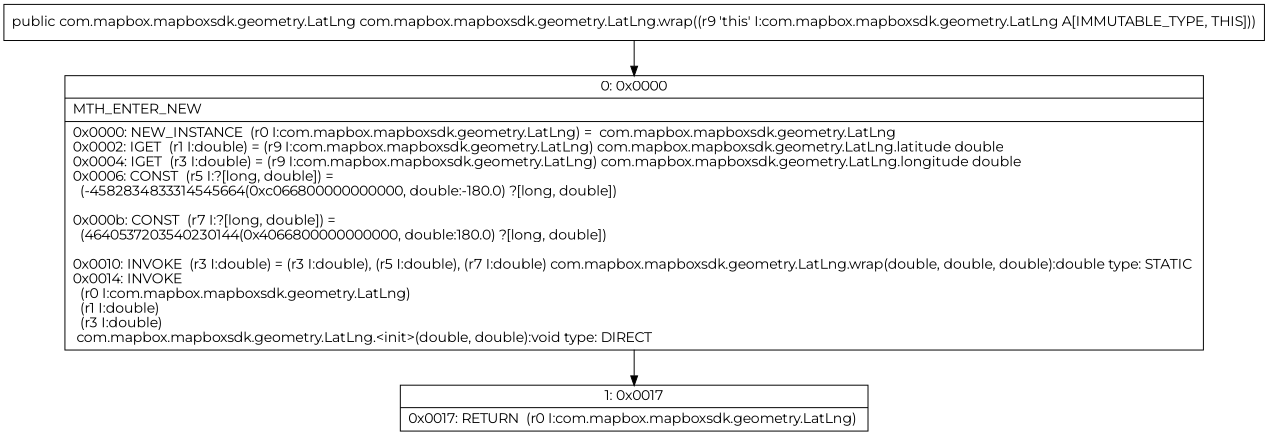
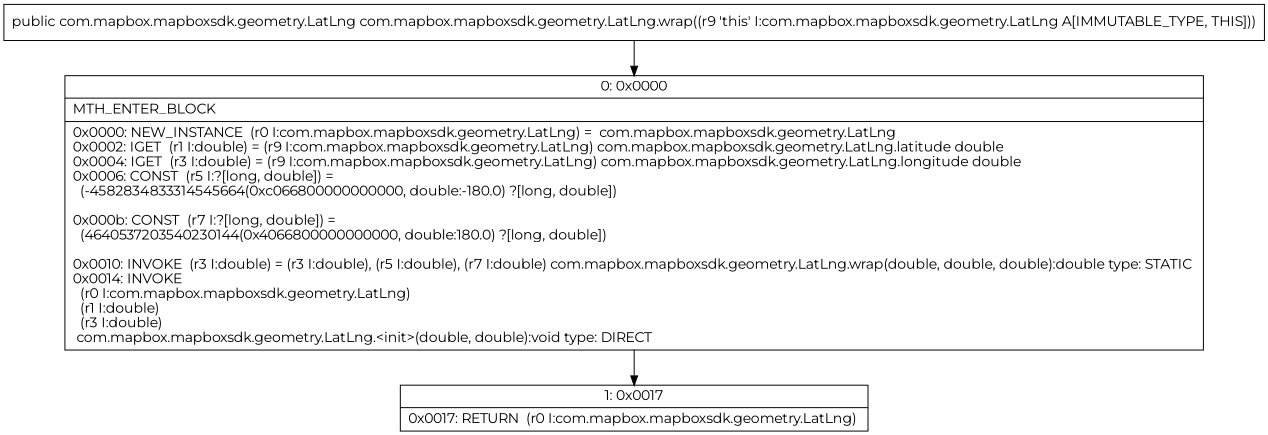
(138, 109) -> (145, 109)
